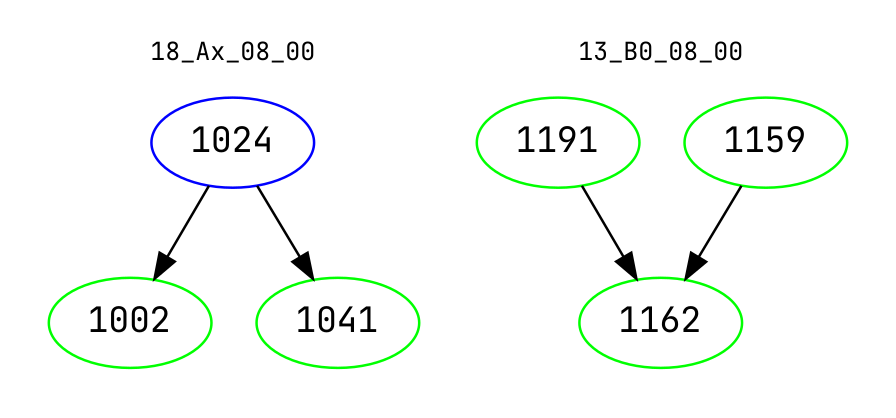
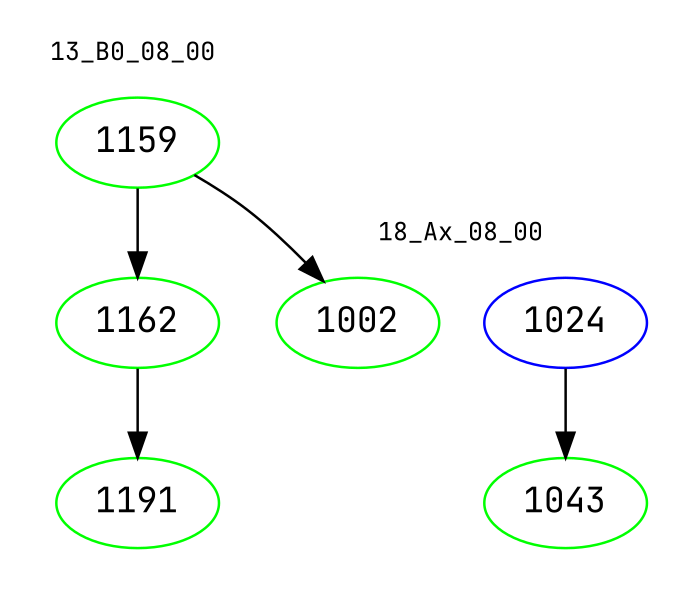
(188, 221) -> (275, 233)
(603, 221) -> (138, 401)
(338, 323) -> (566, 503)
